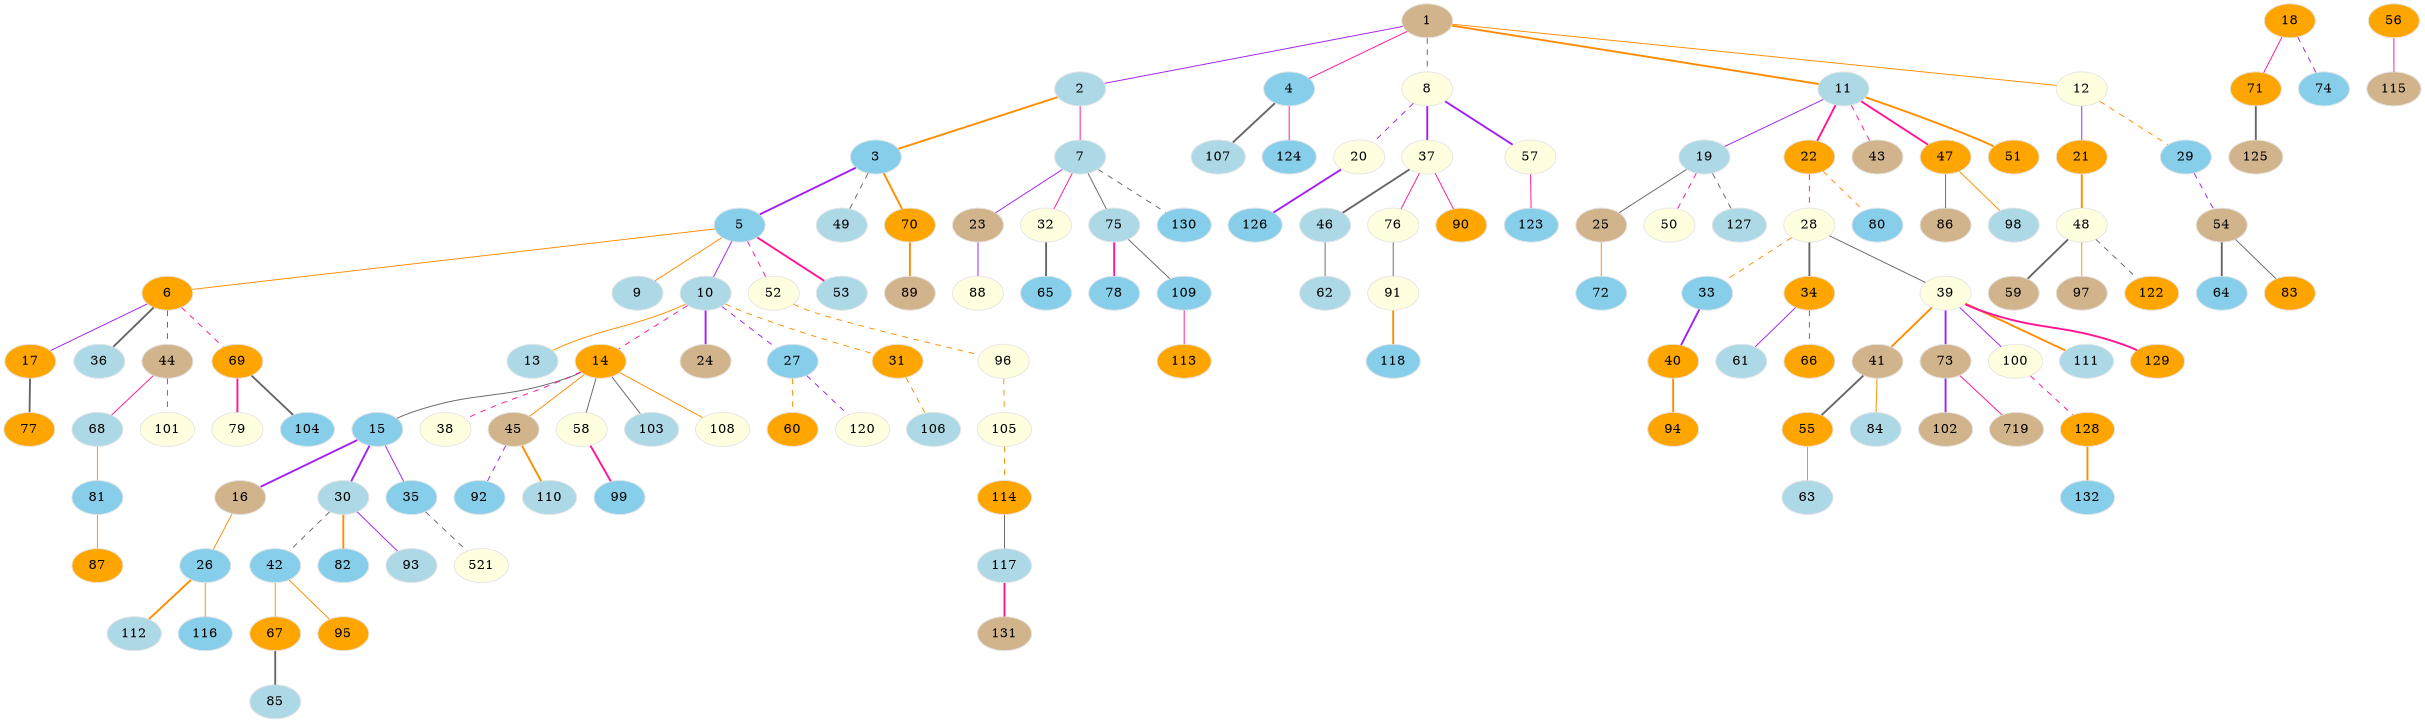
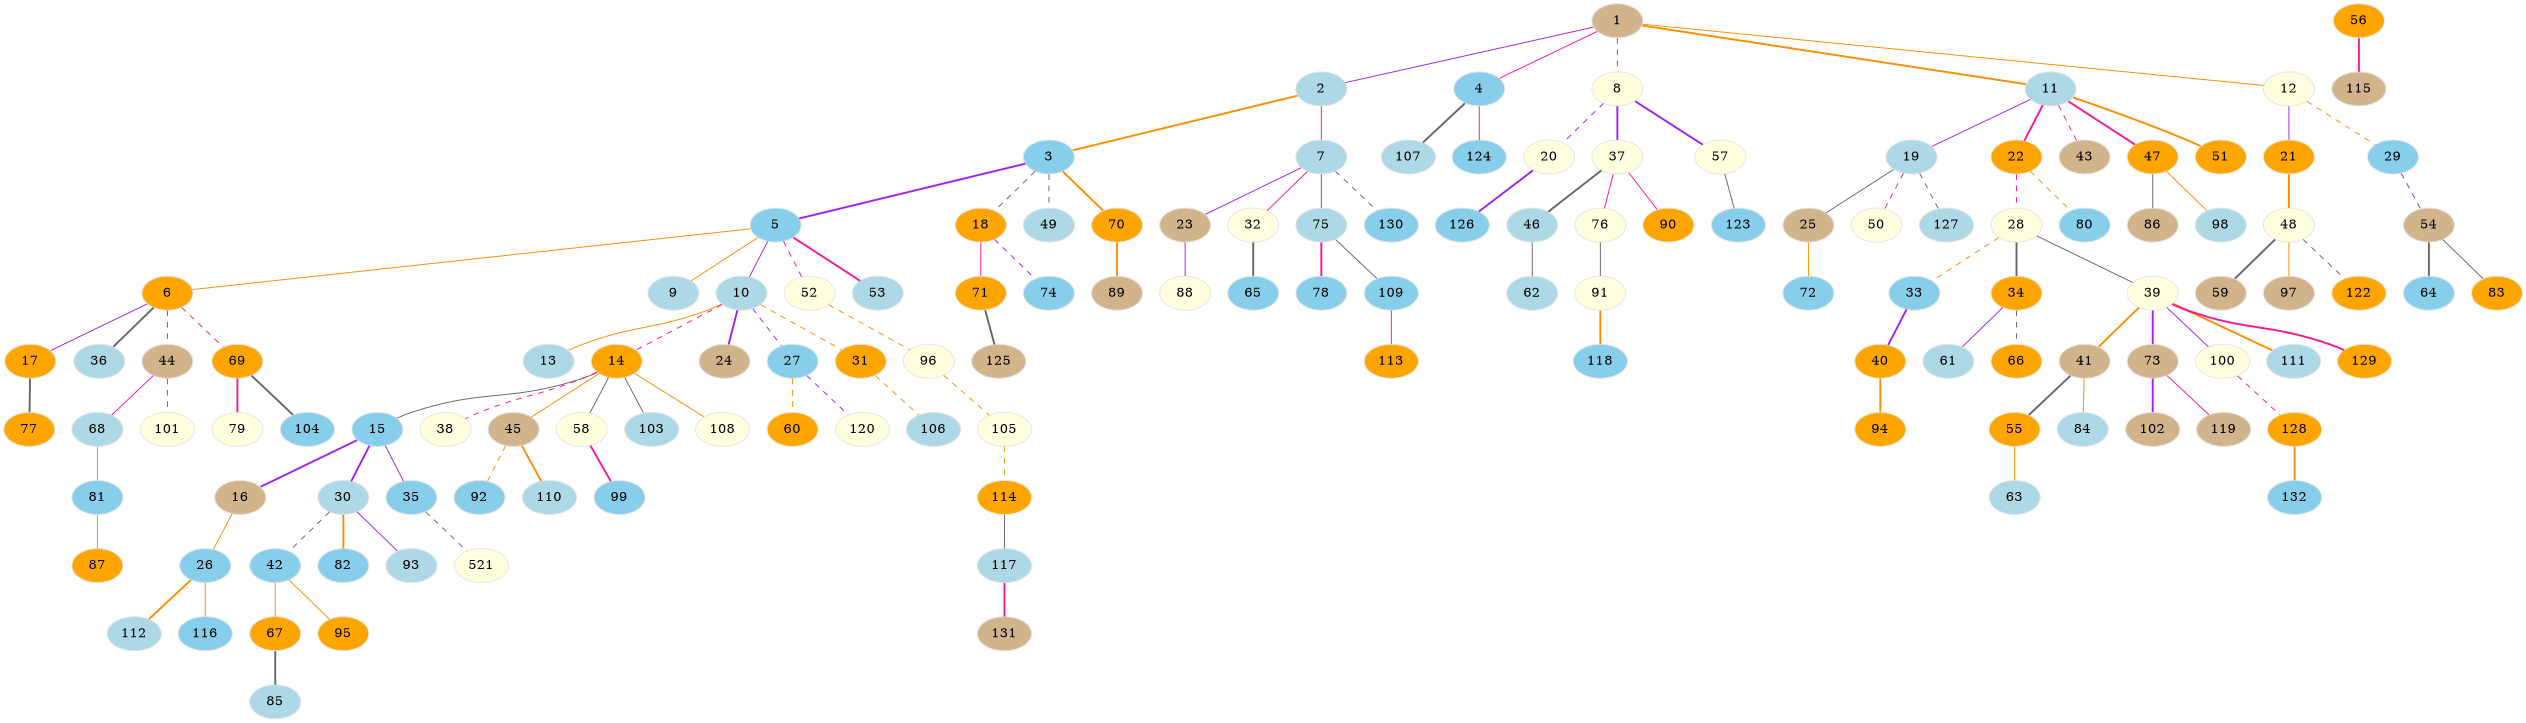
(2394, 55) -> (2359, 55)
none -> (1015, 191)
(1531, 191) -> (1729, 191)
(2017, 429) -> (2224, 429)
(497, 464) -> (497, 464)
